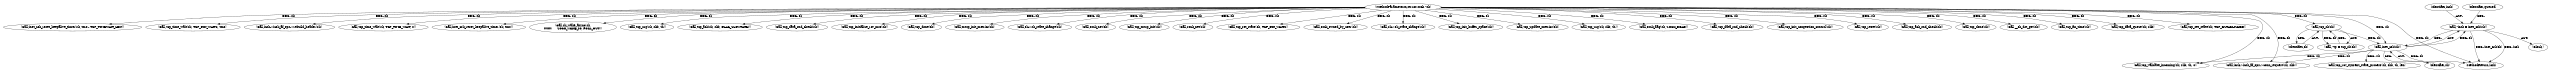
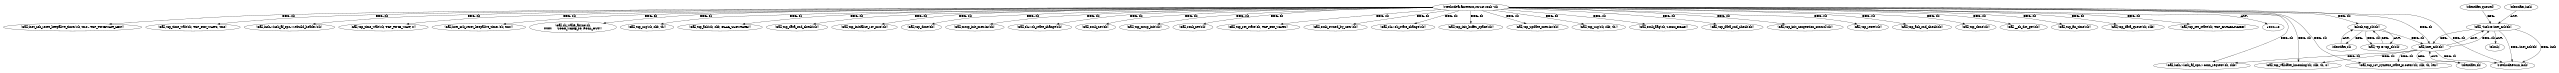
none -> (1942, 8)
none -> (2273, 27)
(2324, 27) -> (2367, 27)
